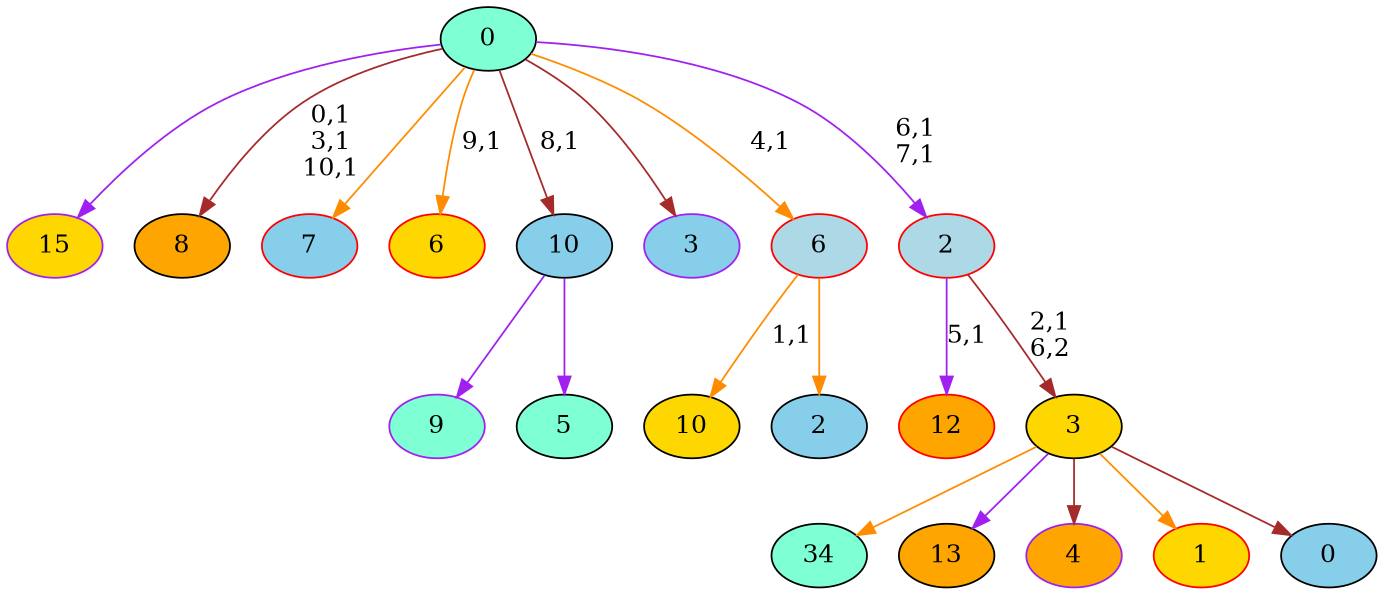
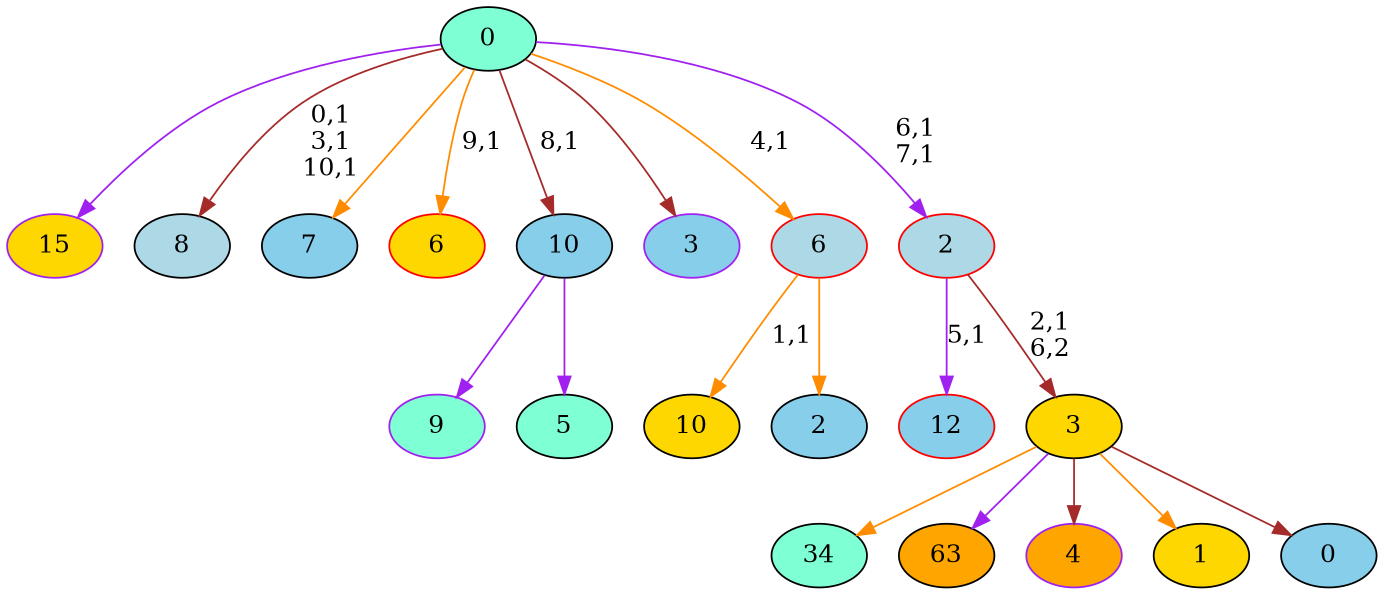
(182, 246) -> (182, 246)
(310, 246) -> (310, 246)
(947, 426) -> (947, 426)
(947, 556) -> (947, 556)
(1201, 556) -> (1201, 556)
